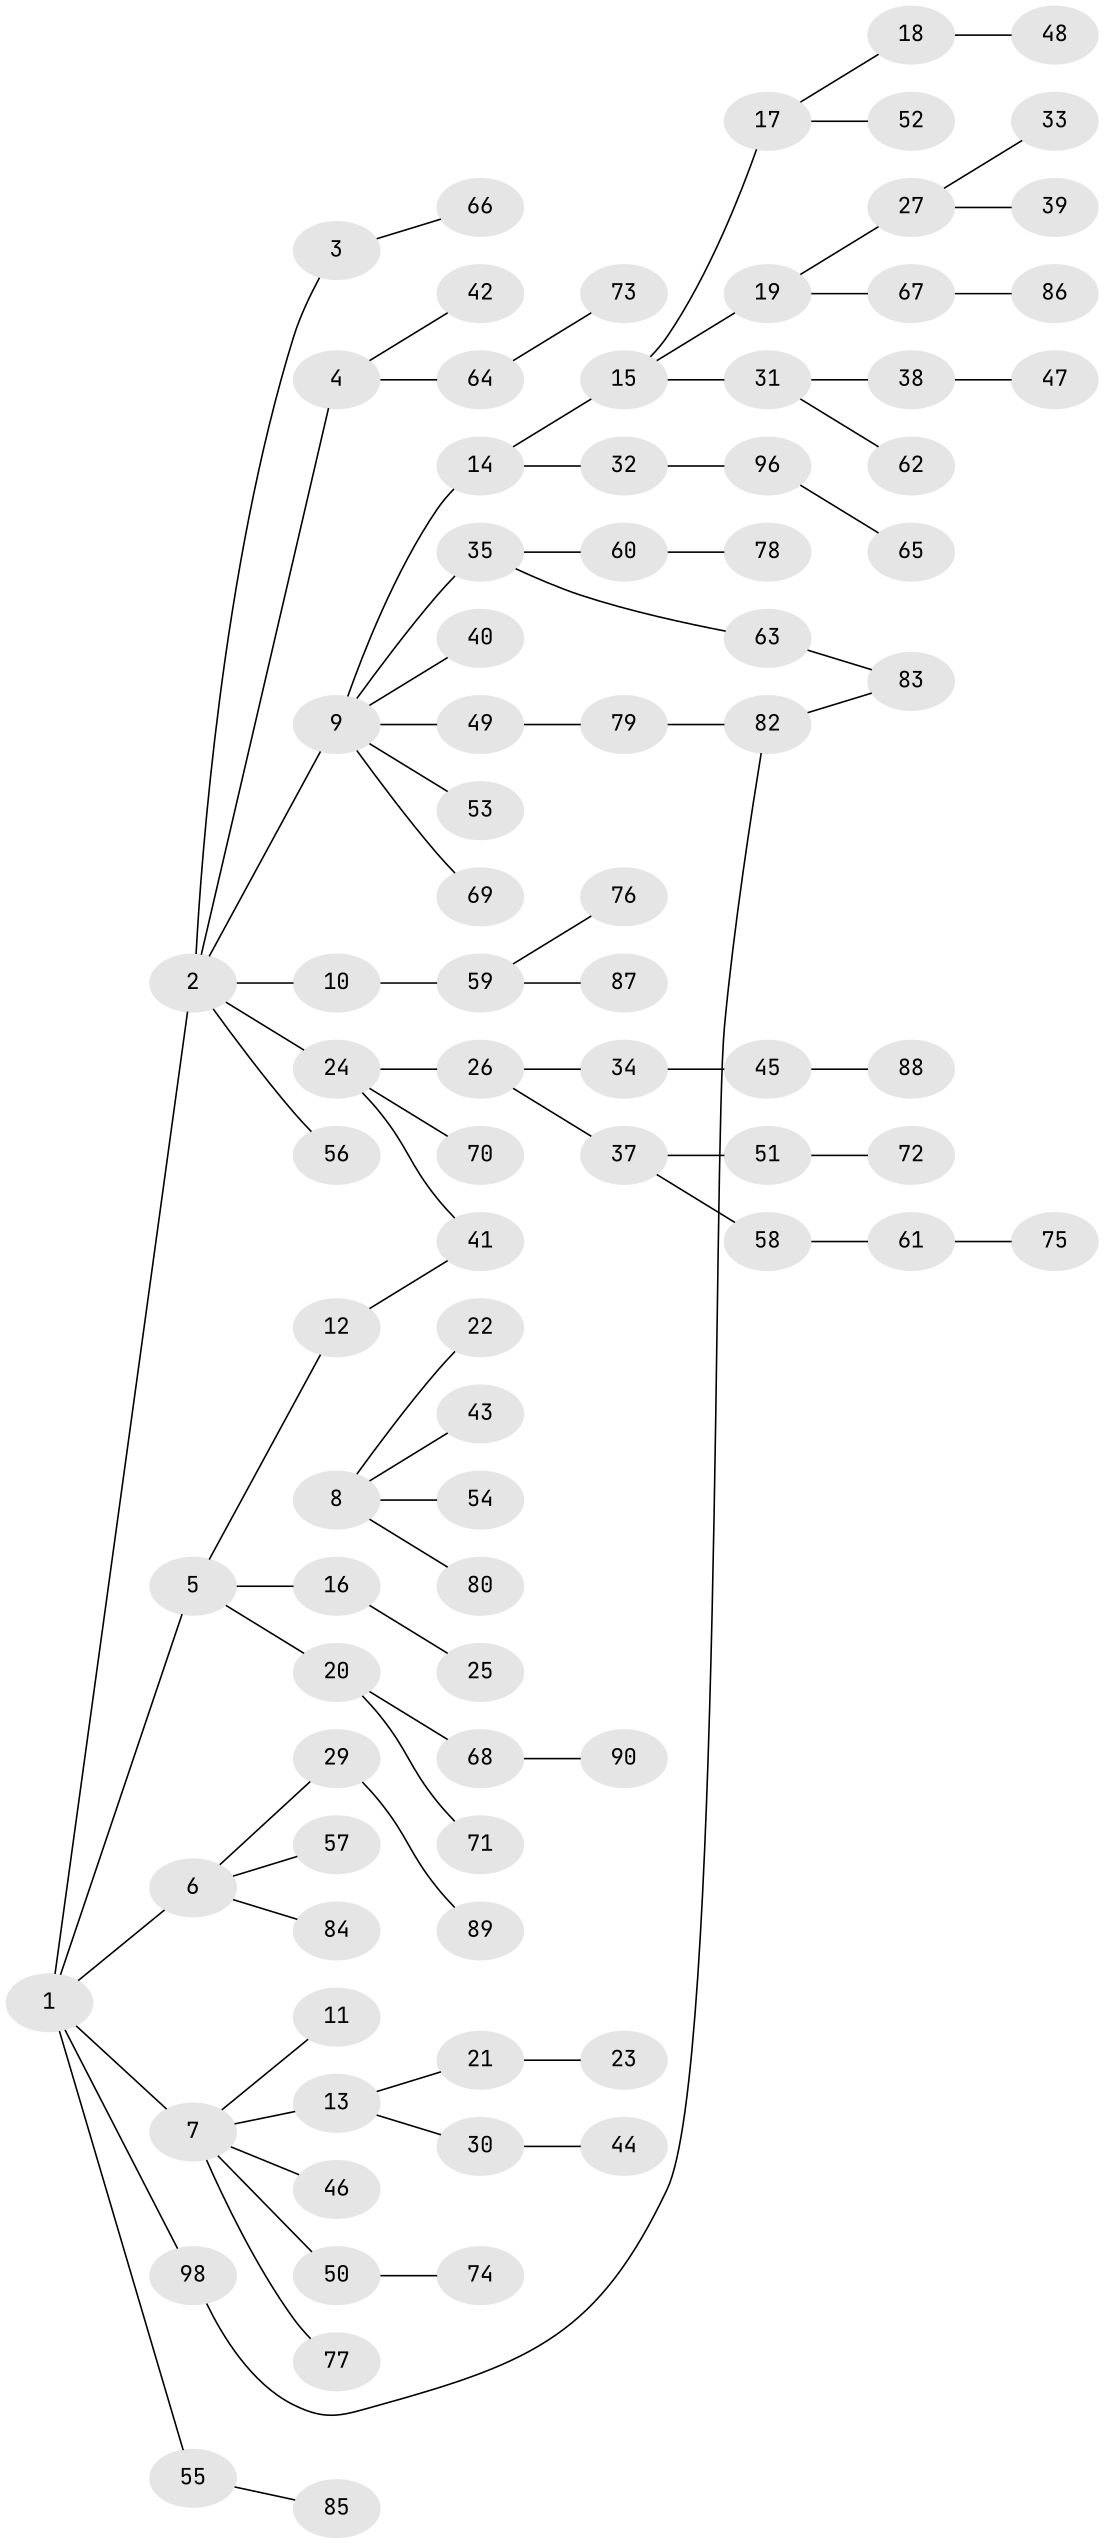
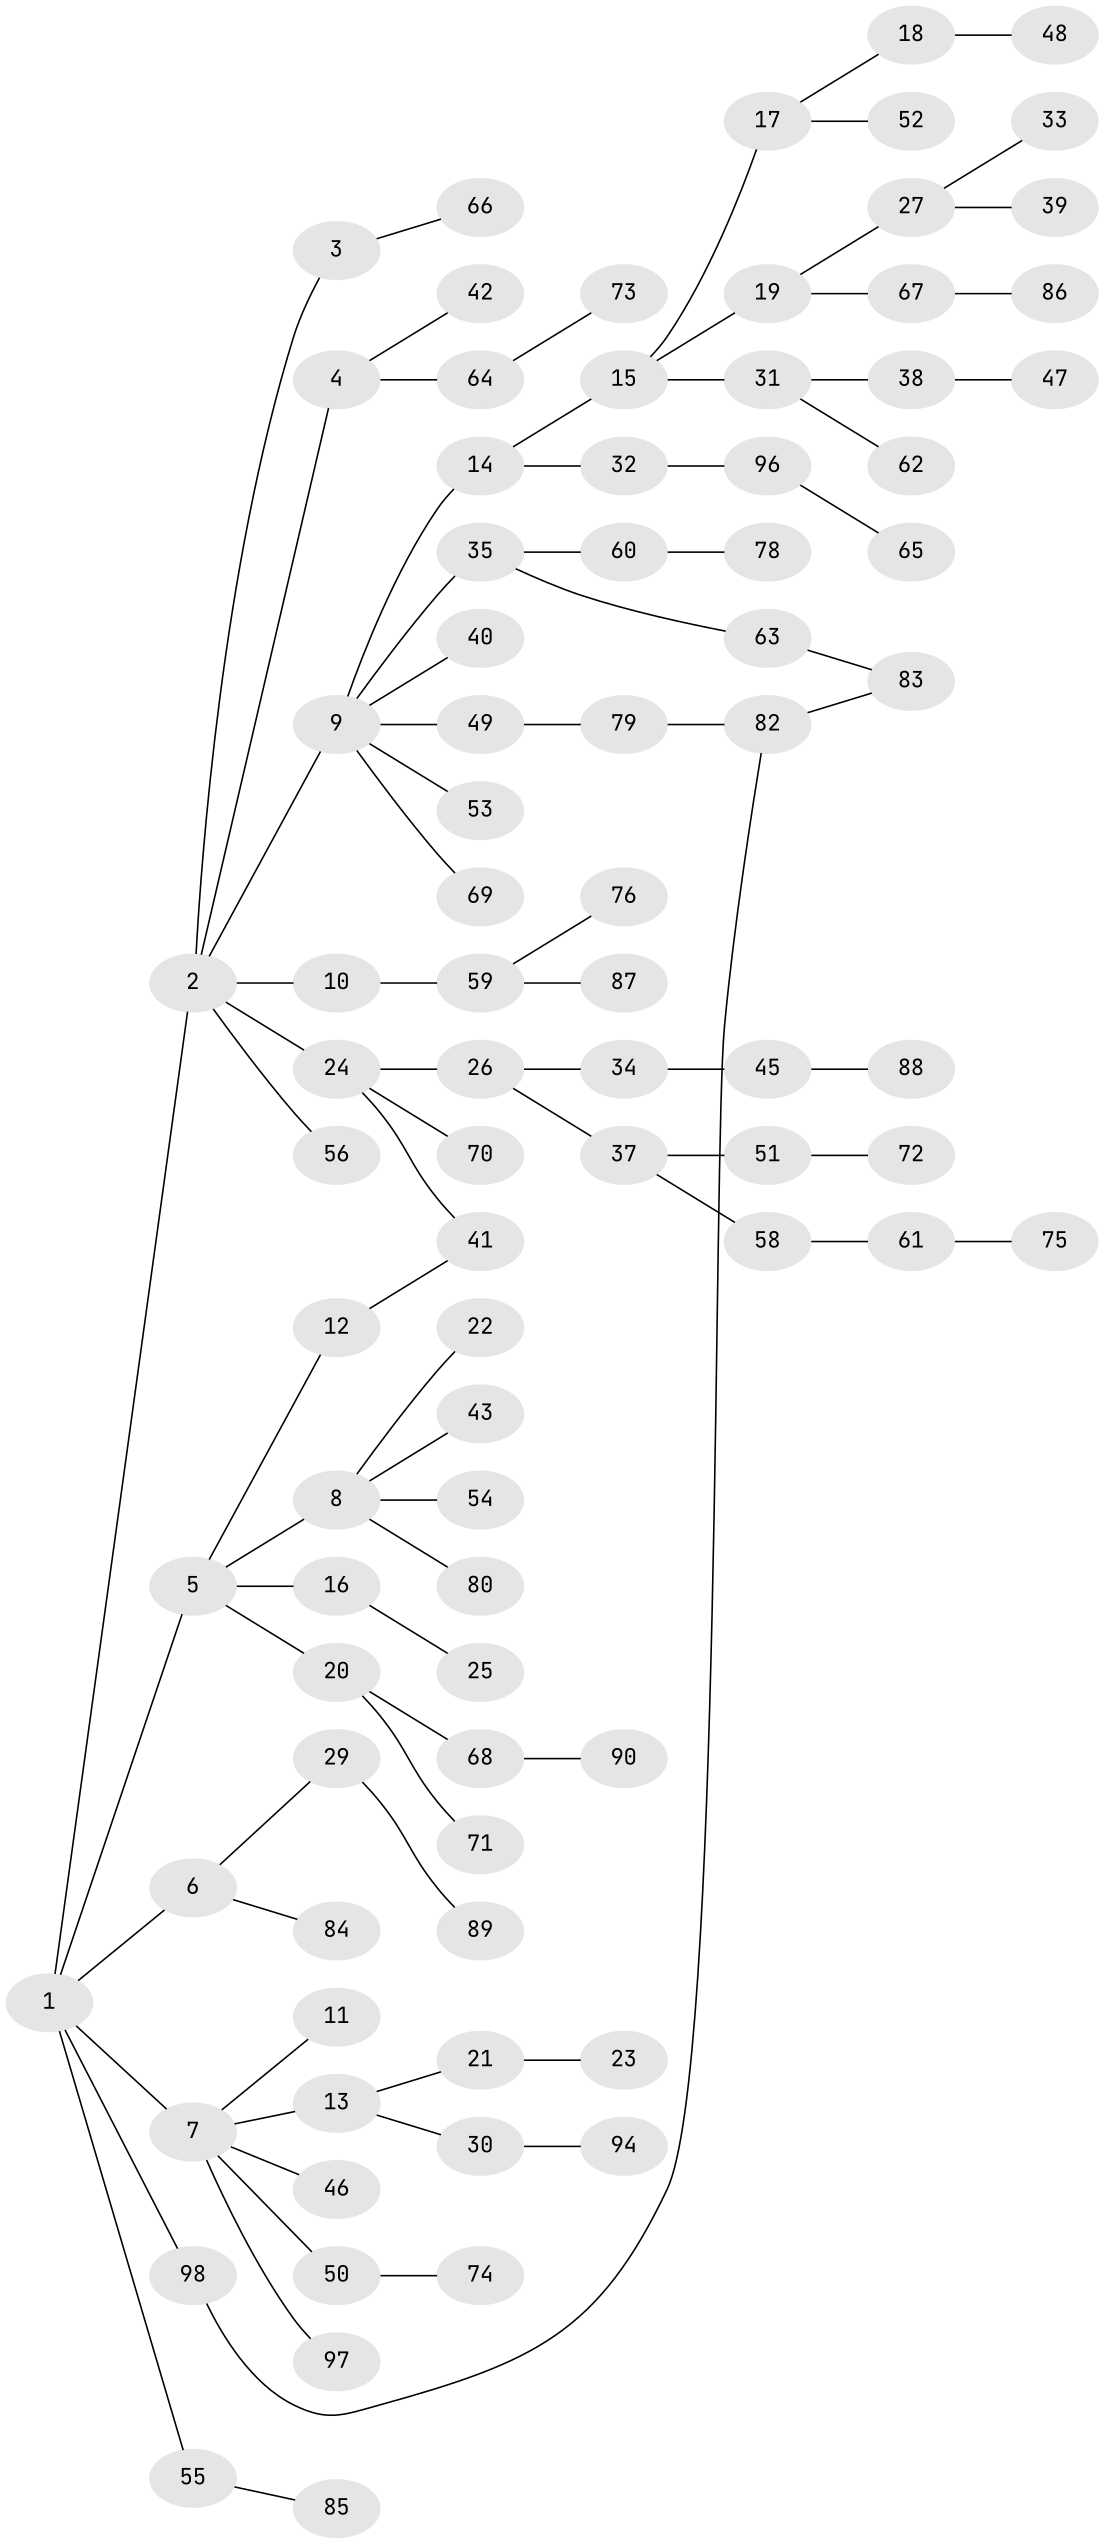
none -> (265, 1543)
(337, 1845) -> none
(624, 2146) -> (624, 2146)
(337, 2362) -> (337, 2362)
